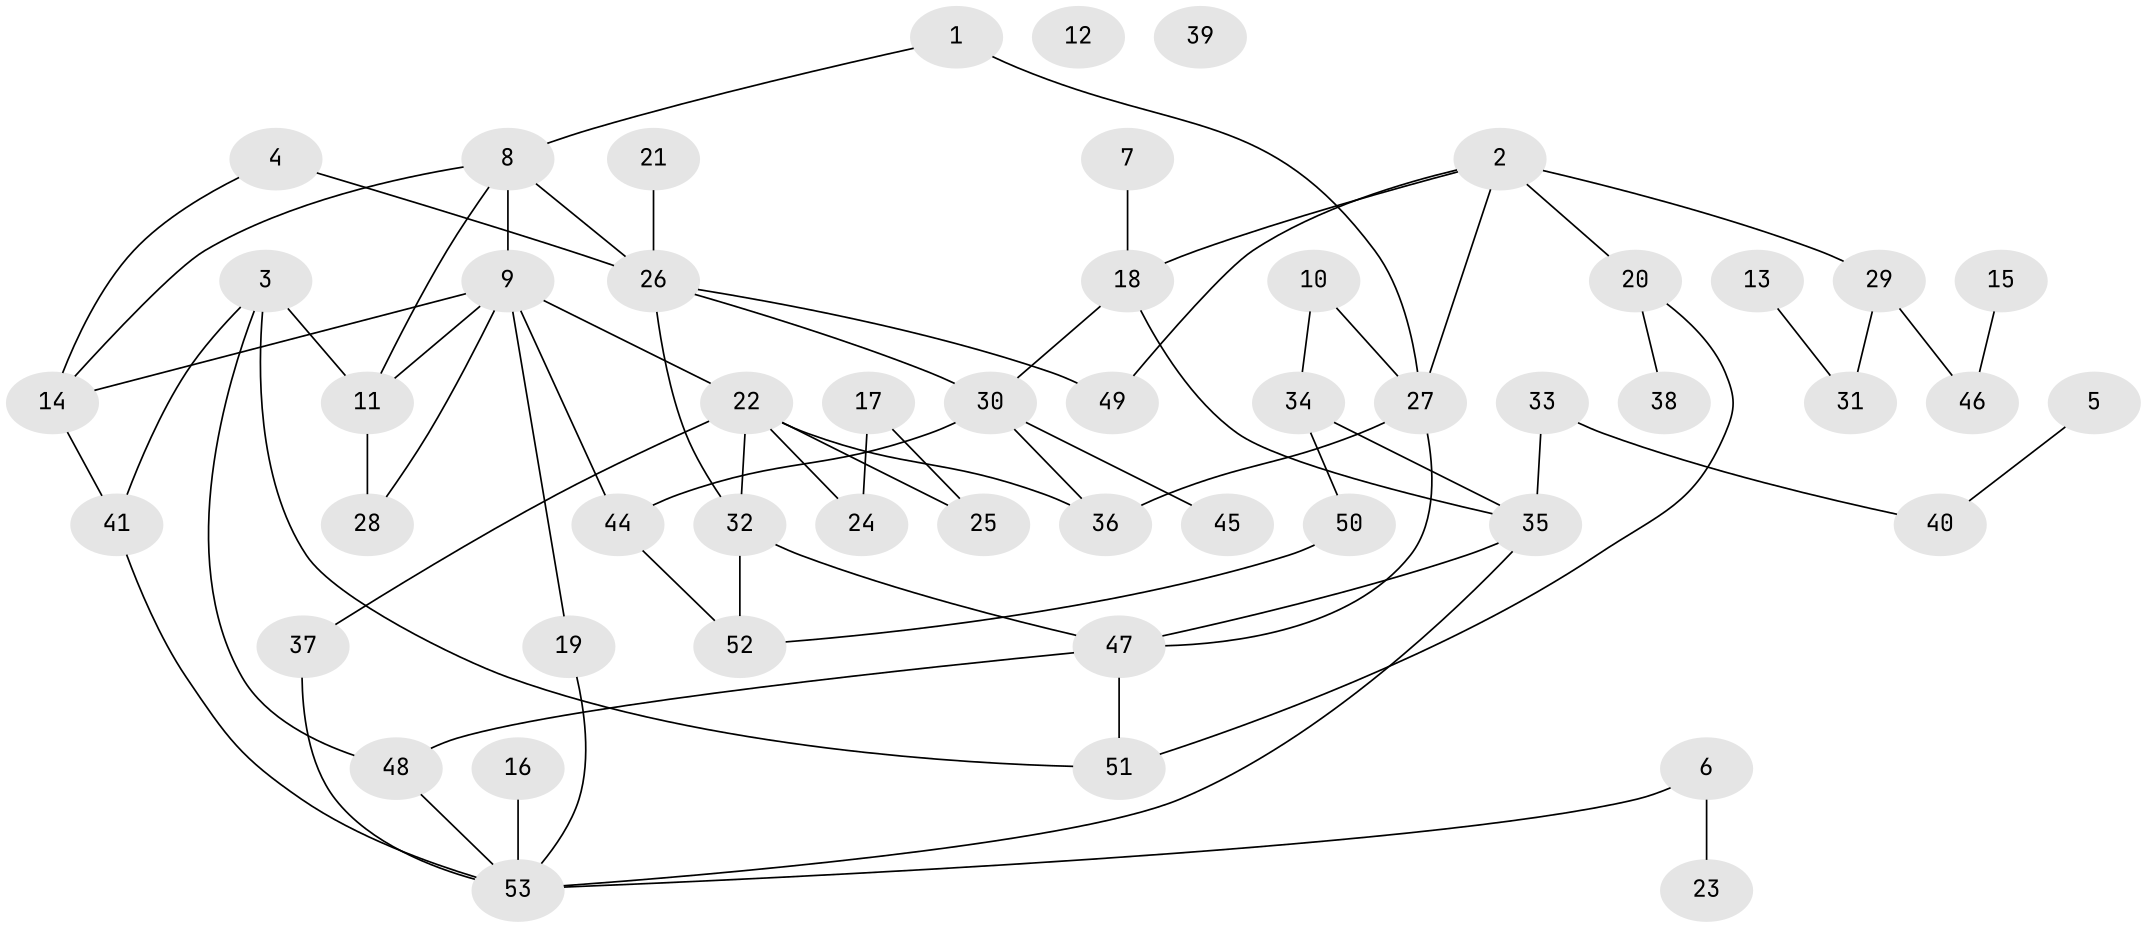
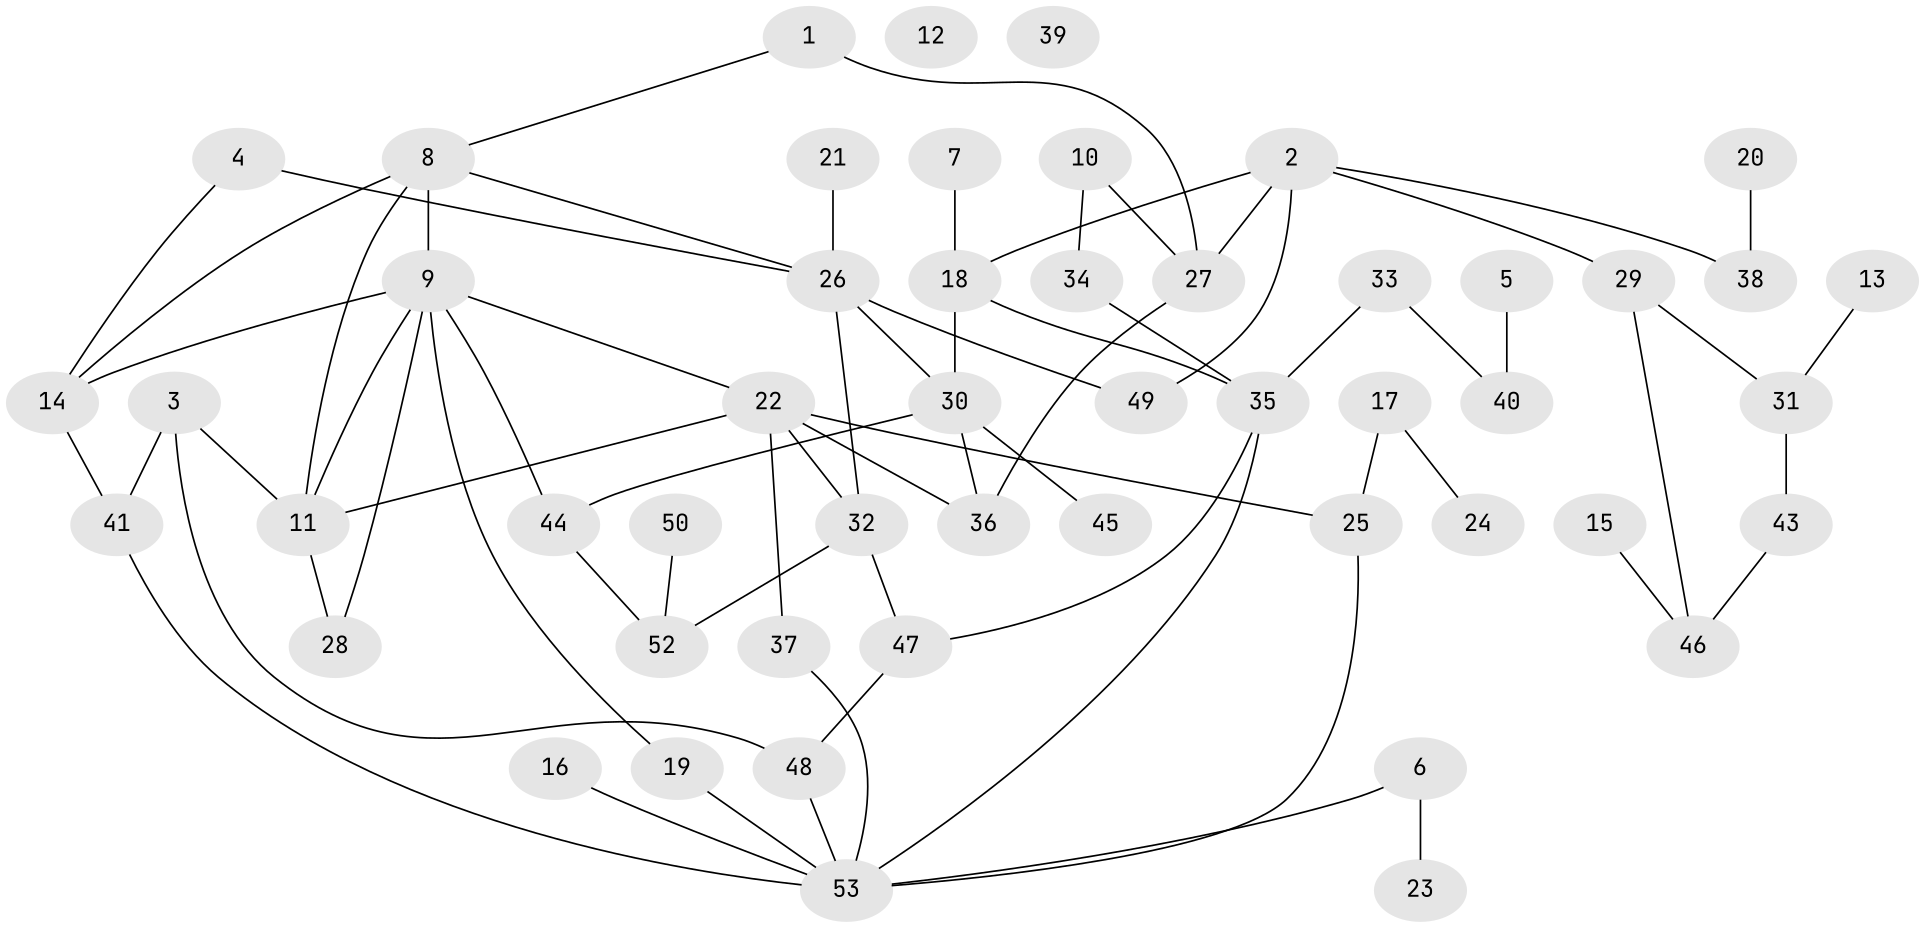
(1568, 220) -> (1528, 205)
(794, 453) -> (545, 461)
(1324, 464) -> none
none -> (1786, 525)
(1356, 601) -> none
(1119, 769) -> none
none -> (1281, 803)
